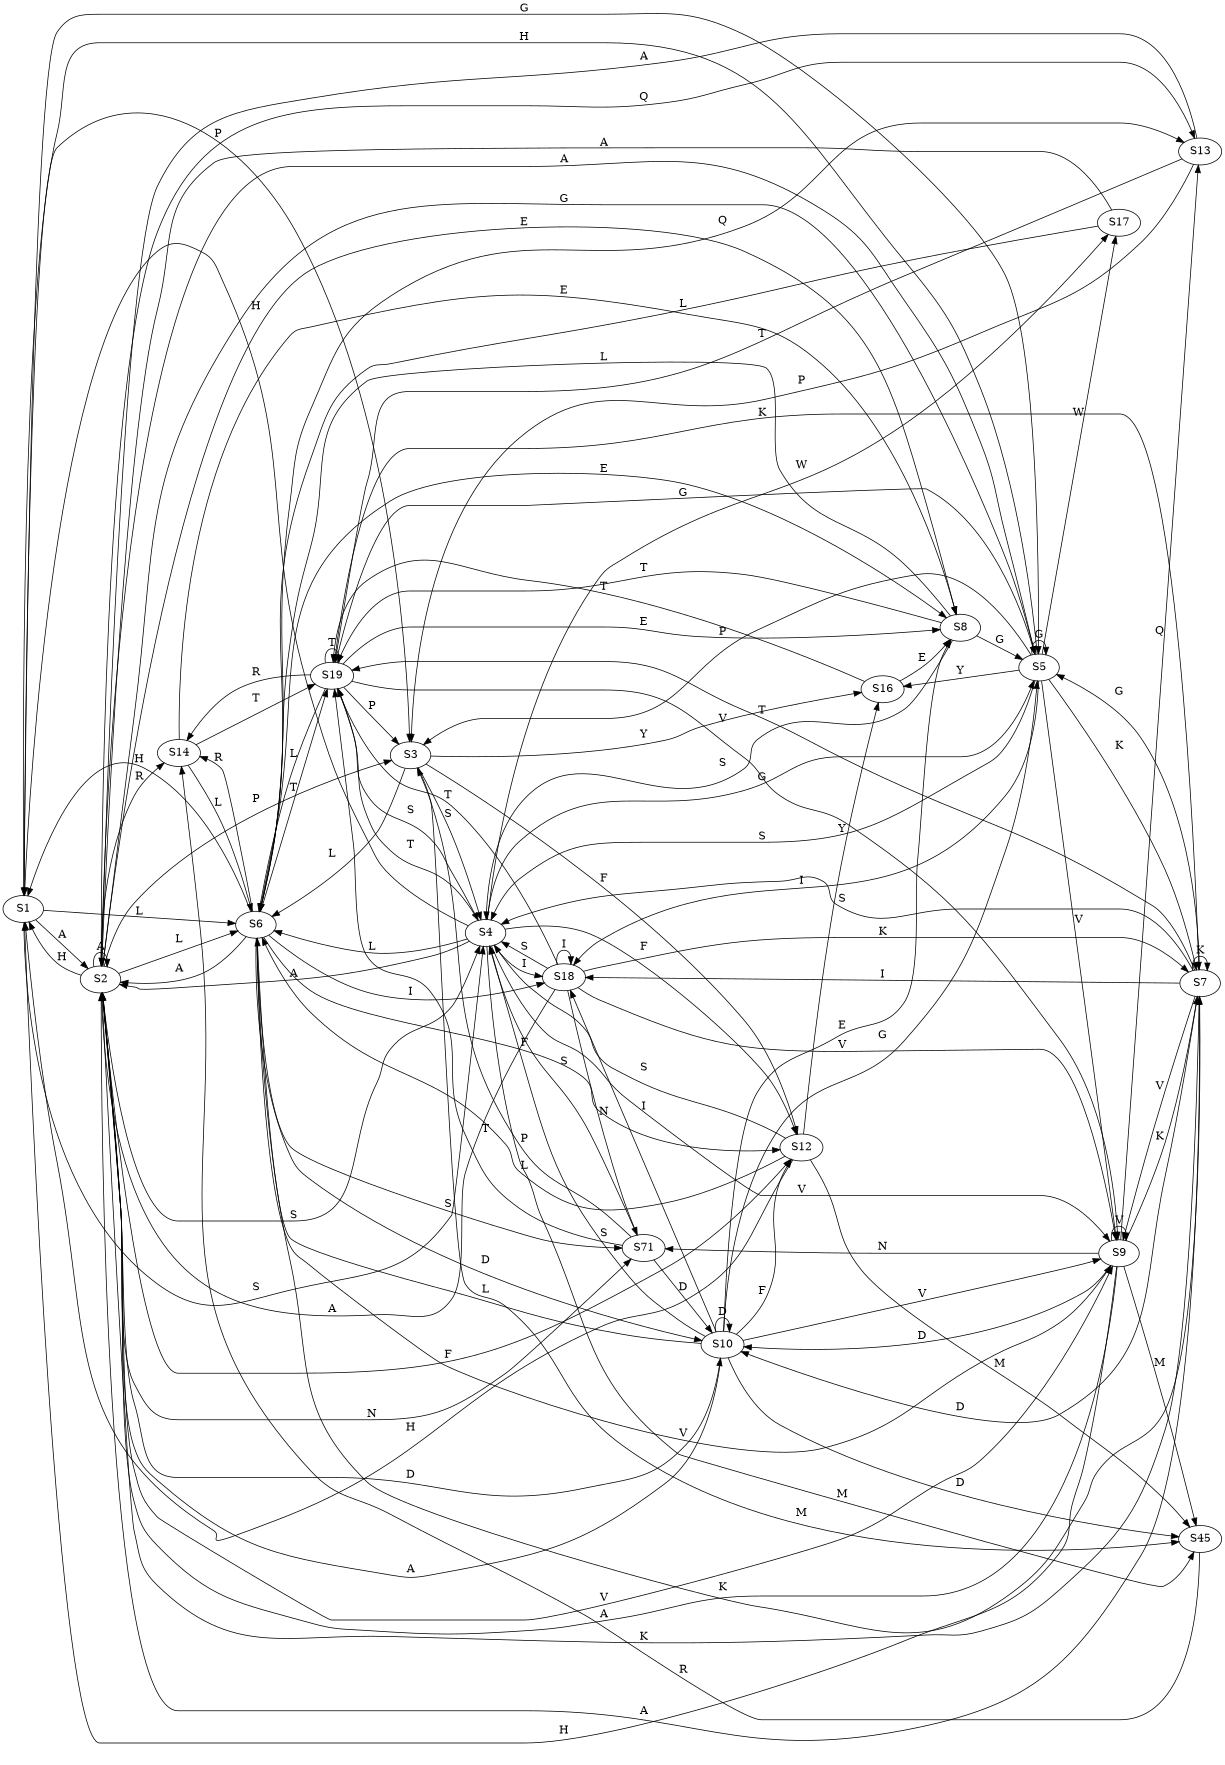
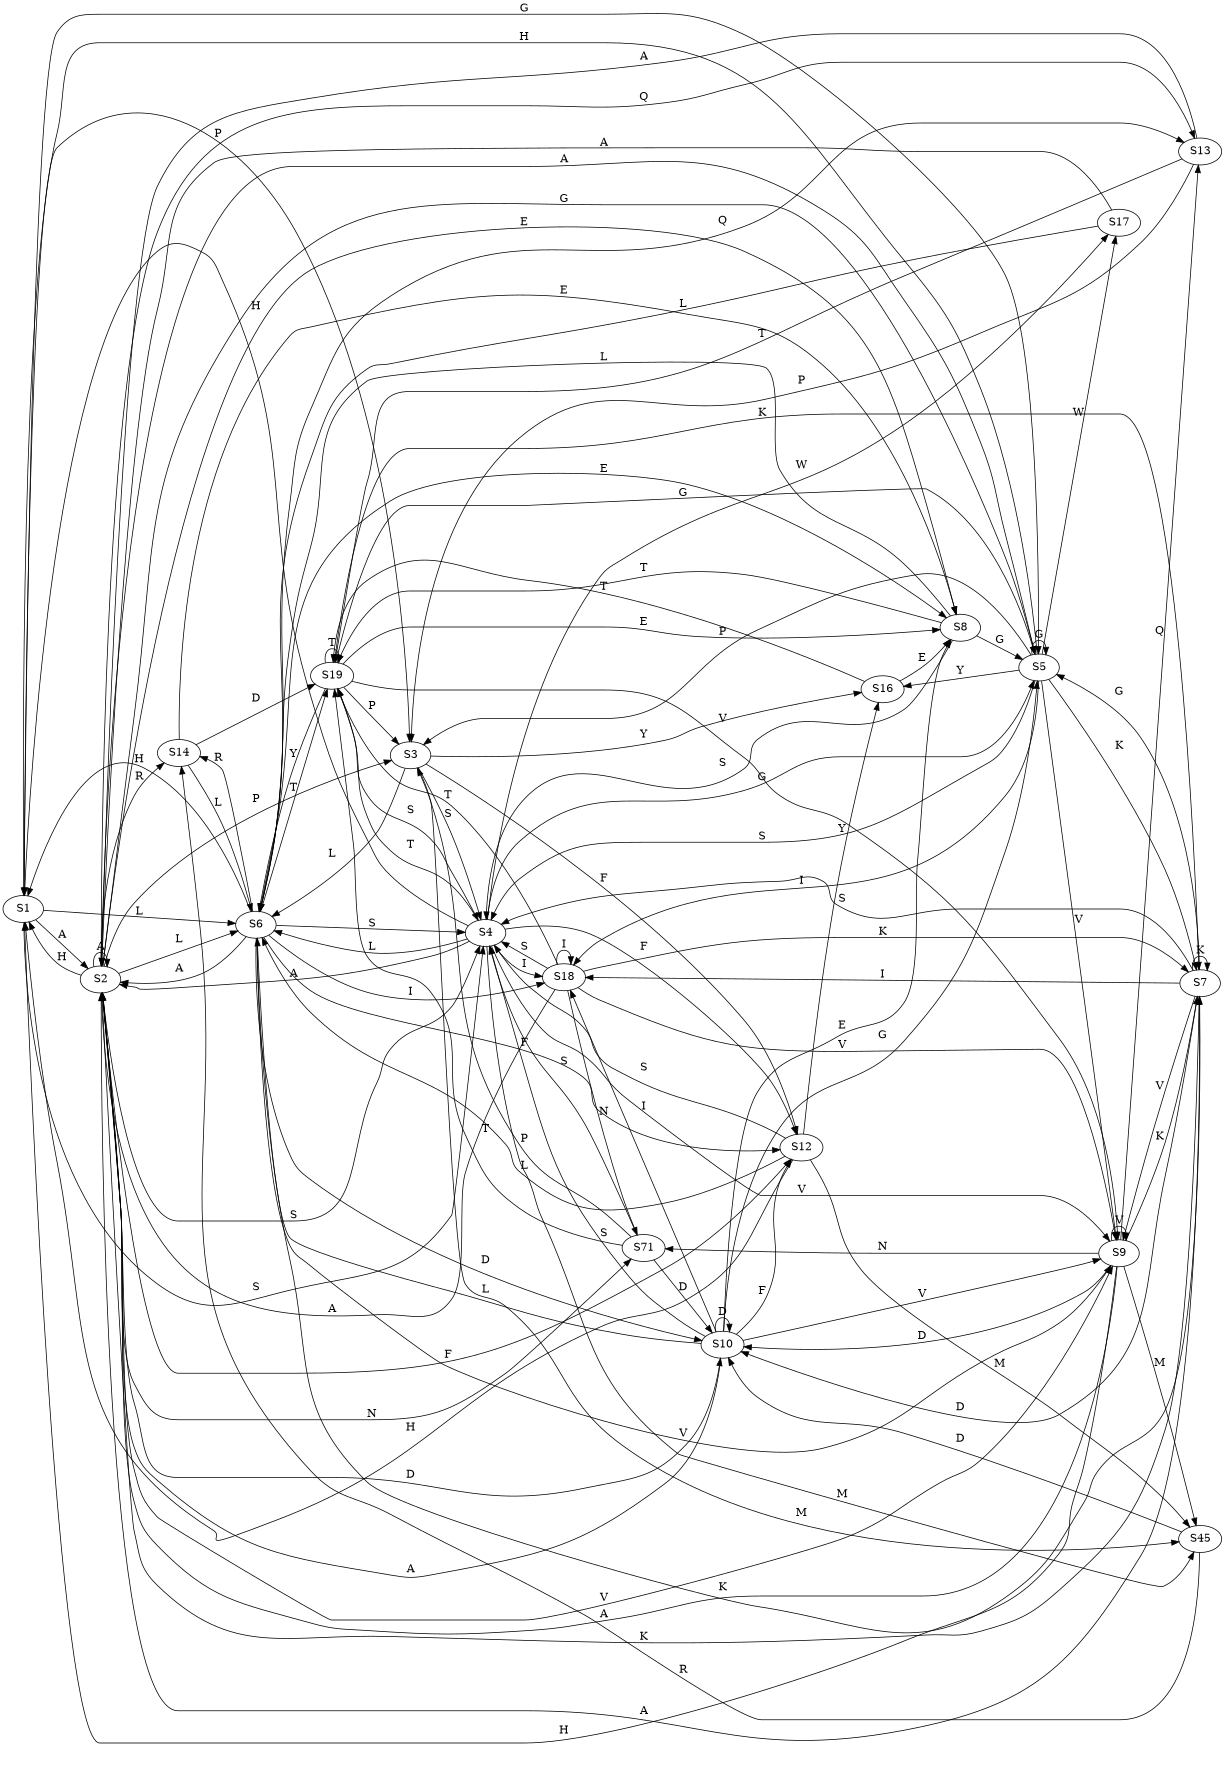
(242, 687) -> none
(256, 699) -> (256, 699)
(805, 739) -> none
(293, 754) -> (293, 754)
(335, 1170) -> (367, 929)
(918, 1482) -> (952, 1448)
